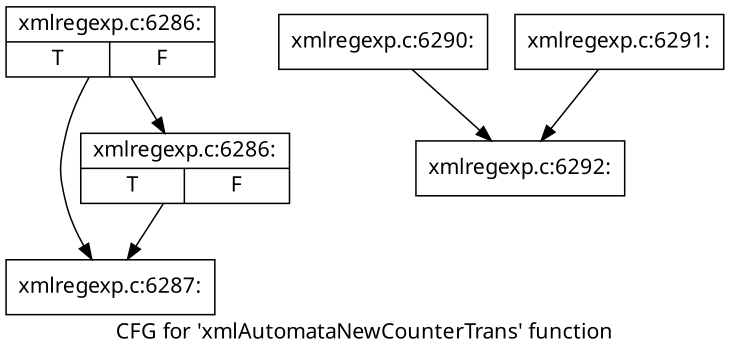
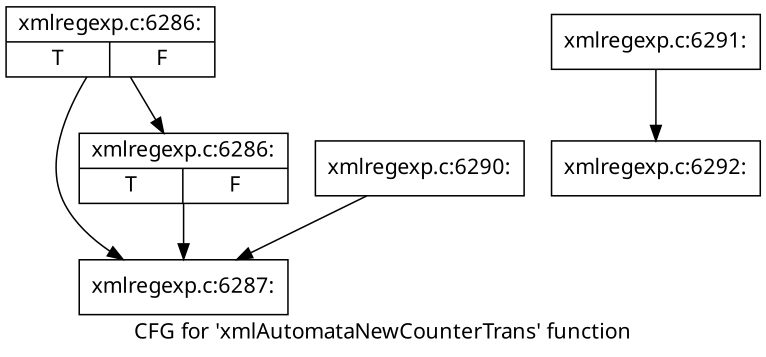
(446, 100) -> (309, 224)
